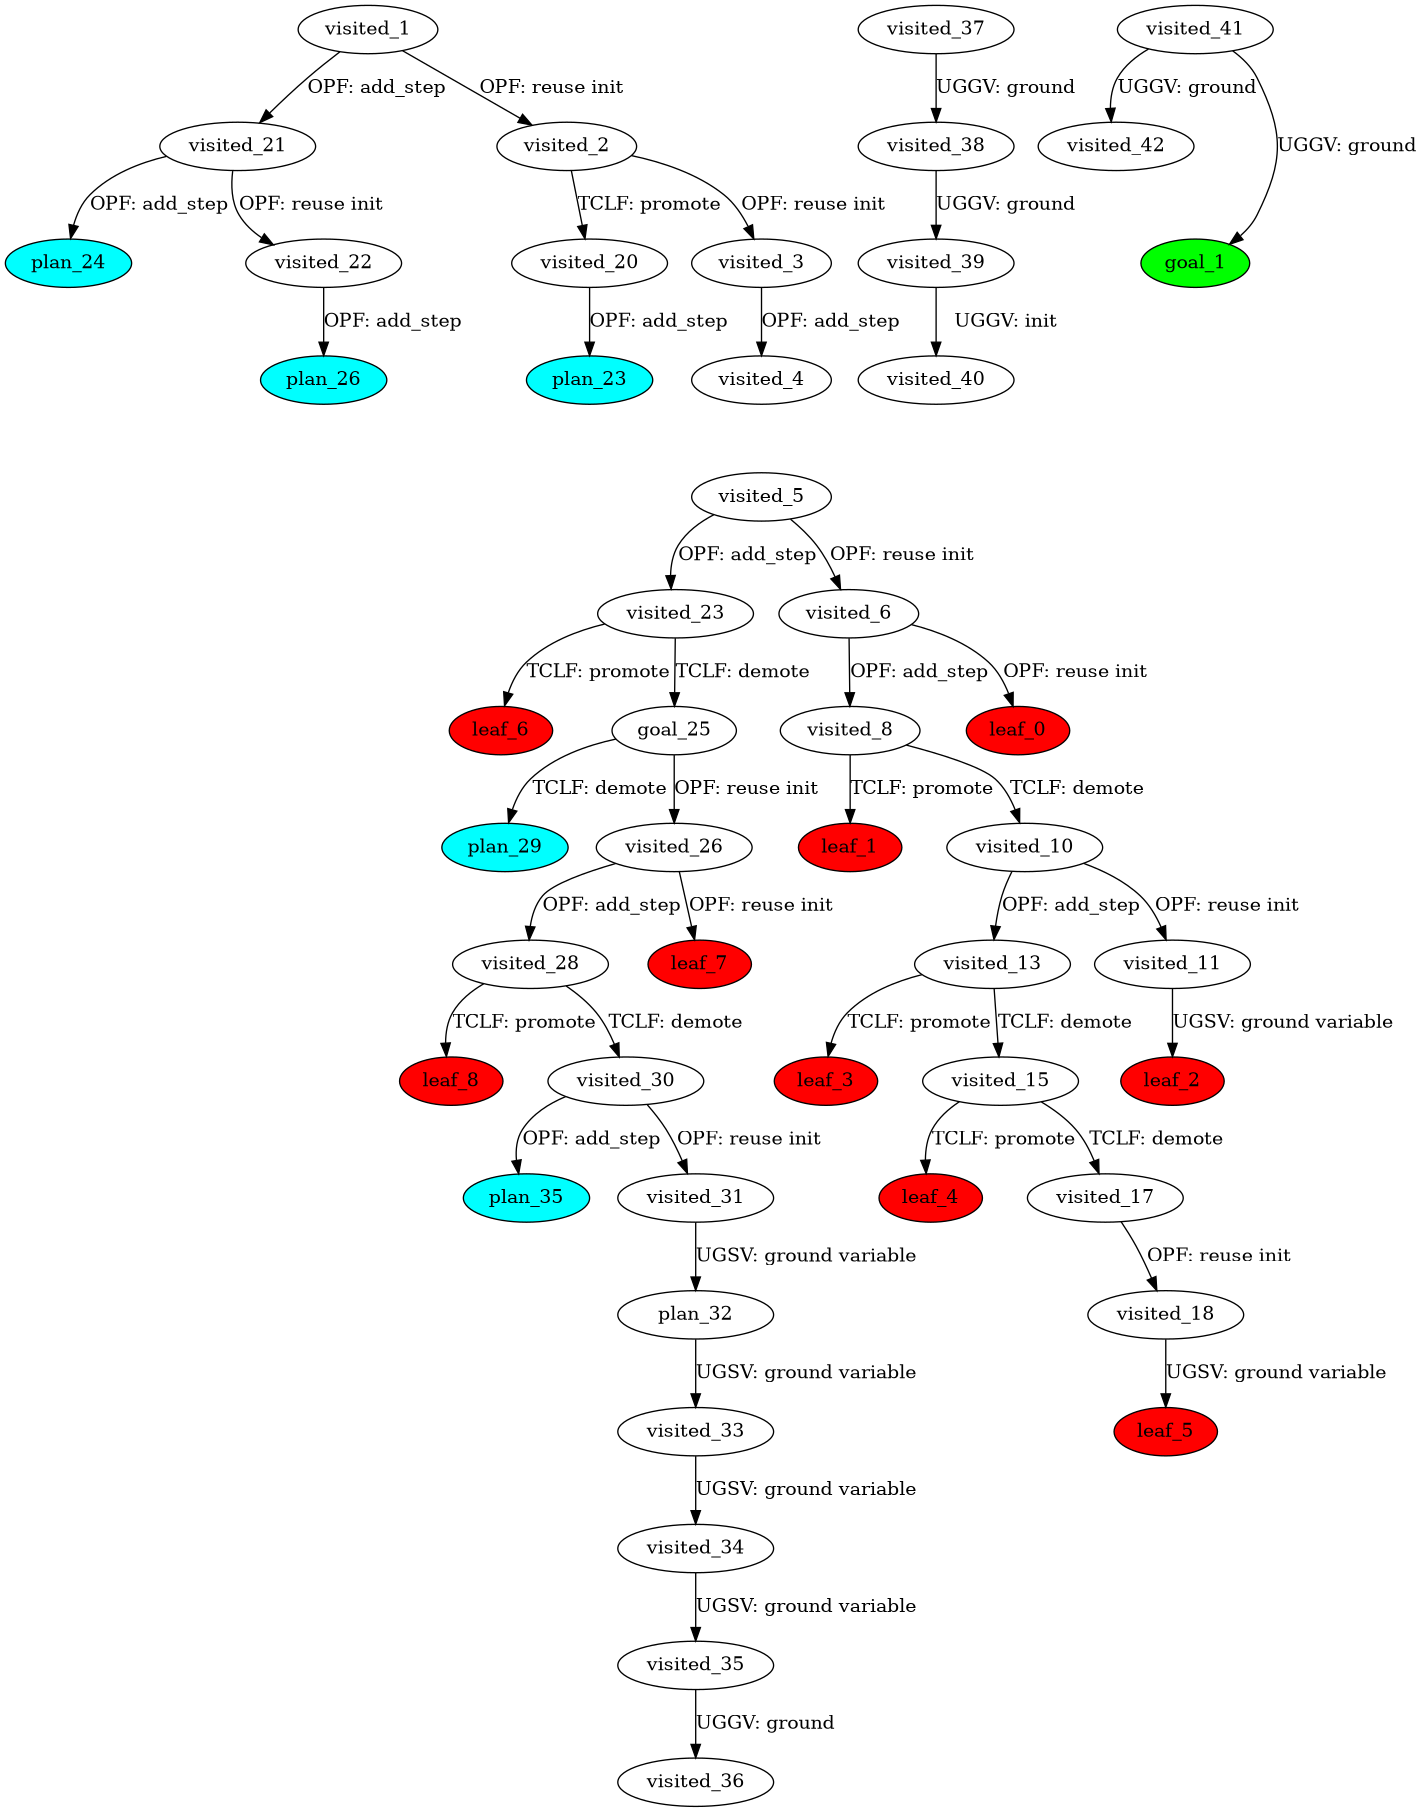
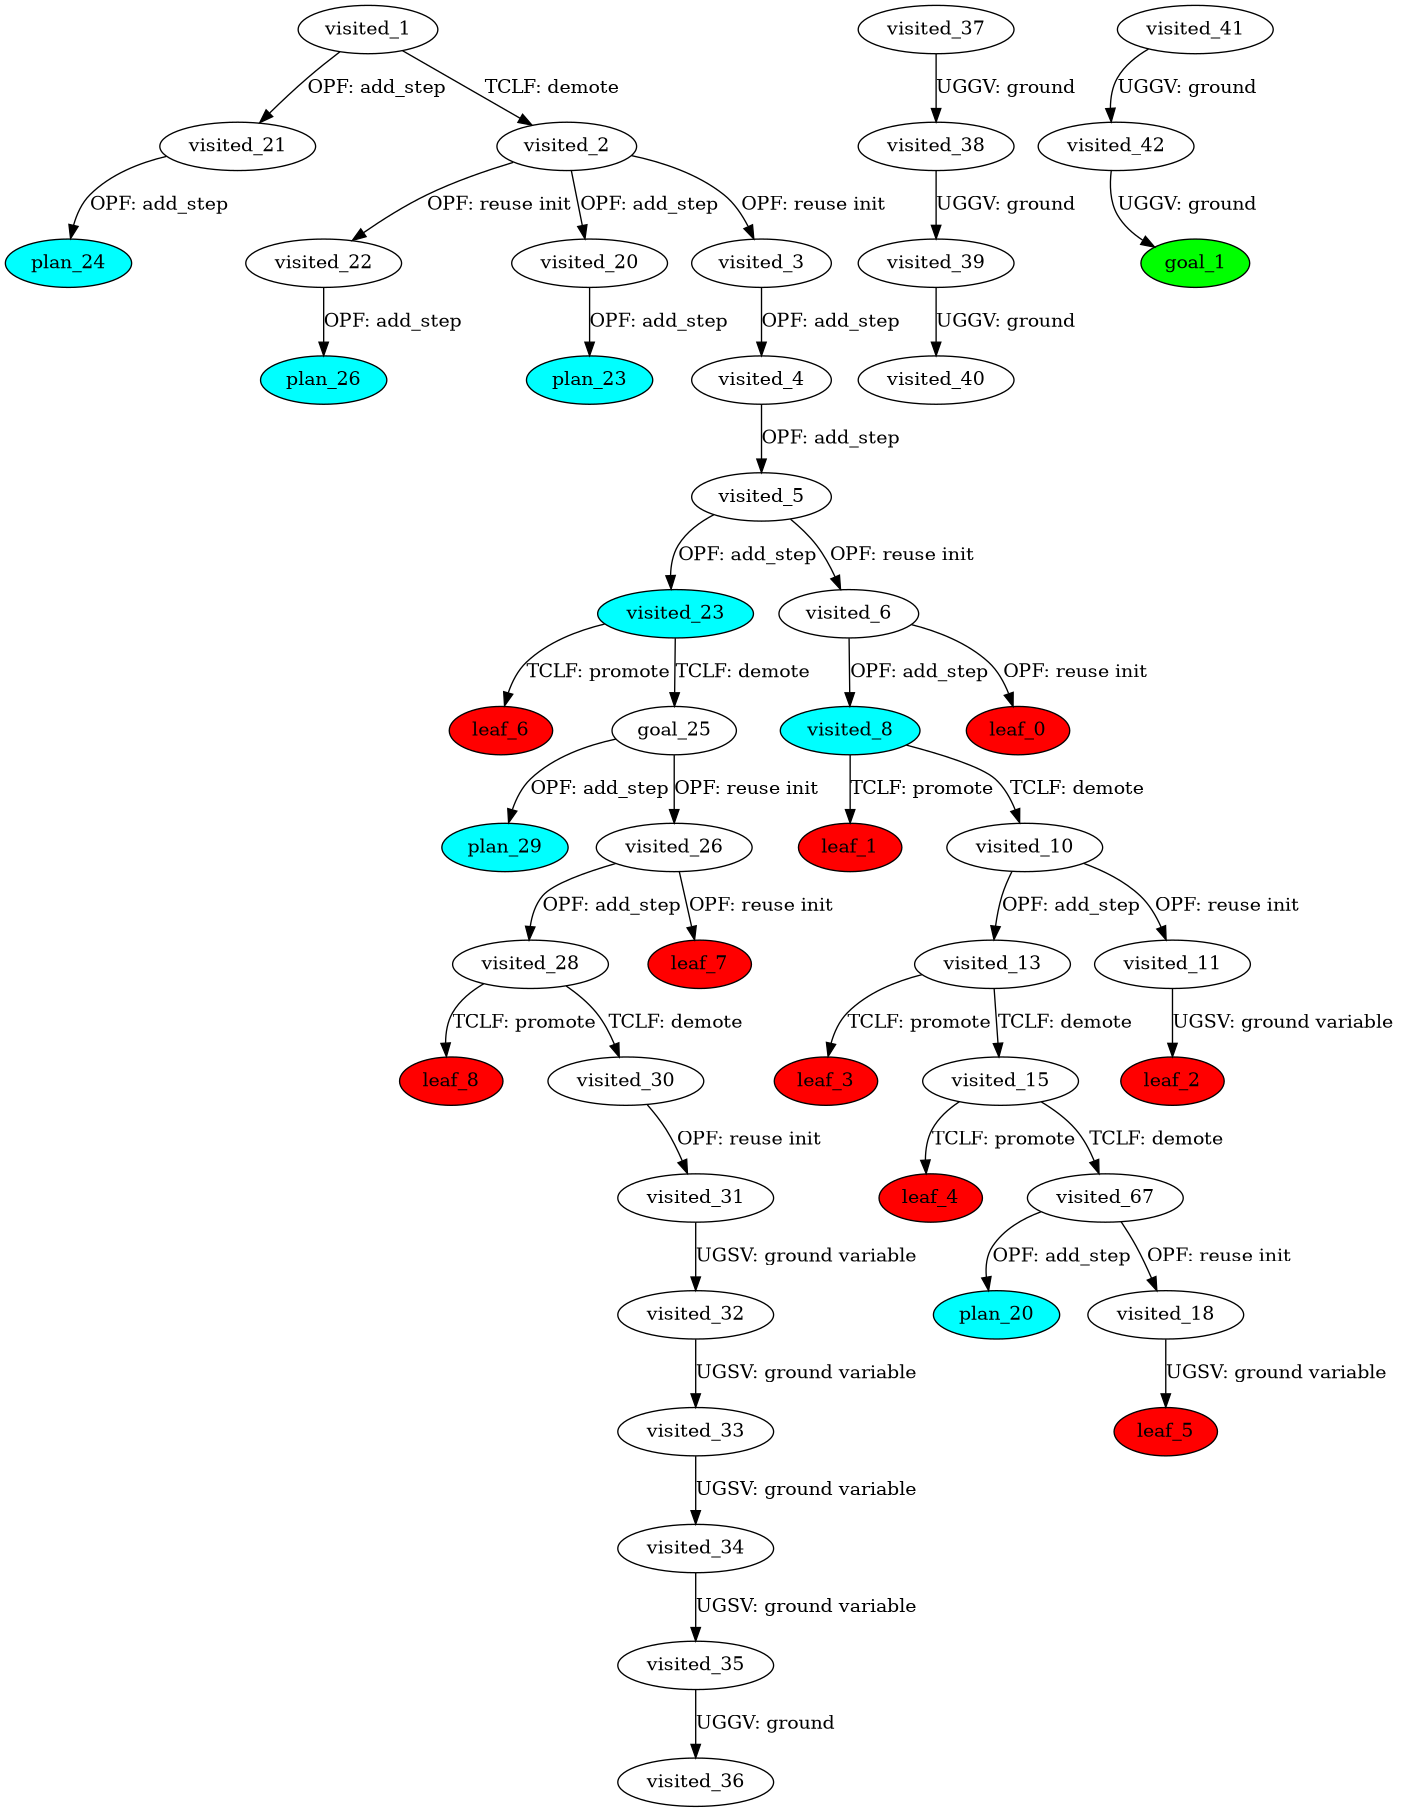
(552, 88) -> (552, 88)
(1277, 141) -> (1115, 211)
(649, 205) -> (649, 205)
(236, 209) -> (435, 191)
(1006, 322) -> (1006, 322)
none -> (762, 432)
(676, 614) -> (676, 614)
(850, 731) -> (850, 731)
(600, 789) -> (600, 789)
(526, 1198) -> none
(1105, 1198) -> (1105, 1198)
(696, 1315) -> (696, 1315)
none -> (997, 1315)
